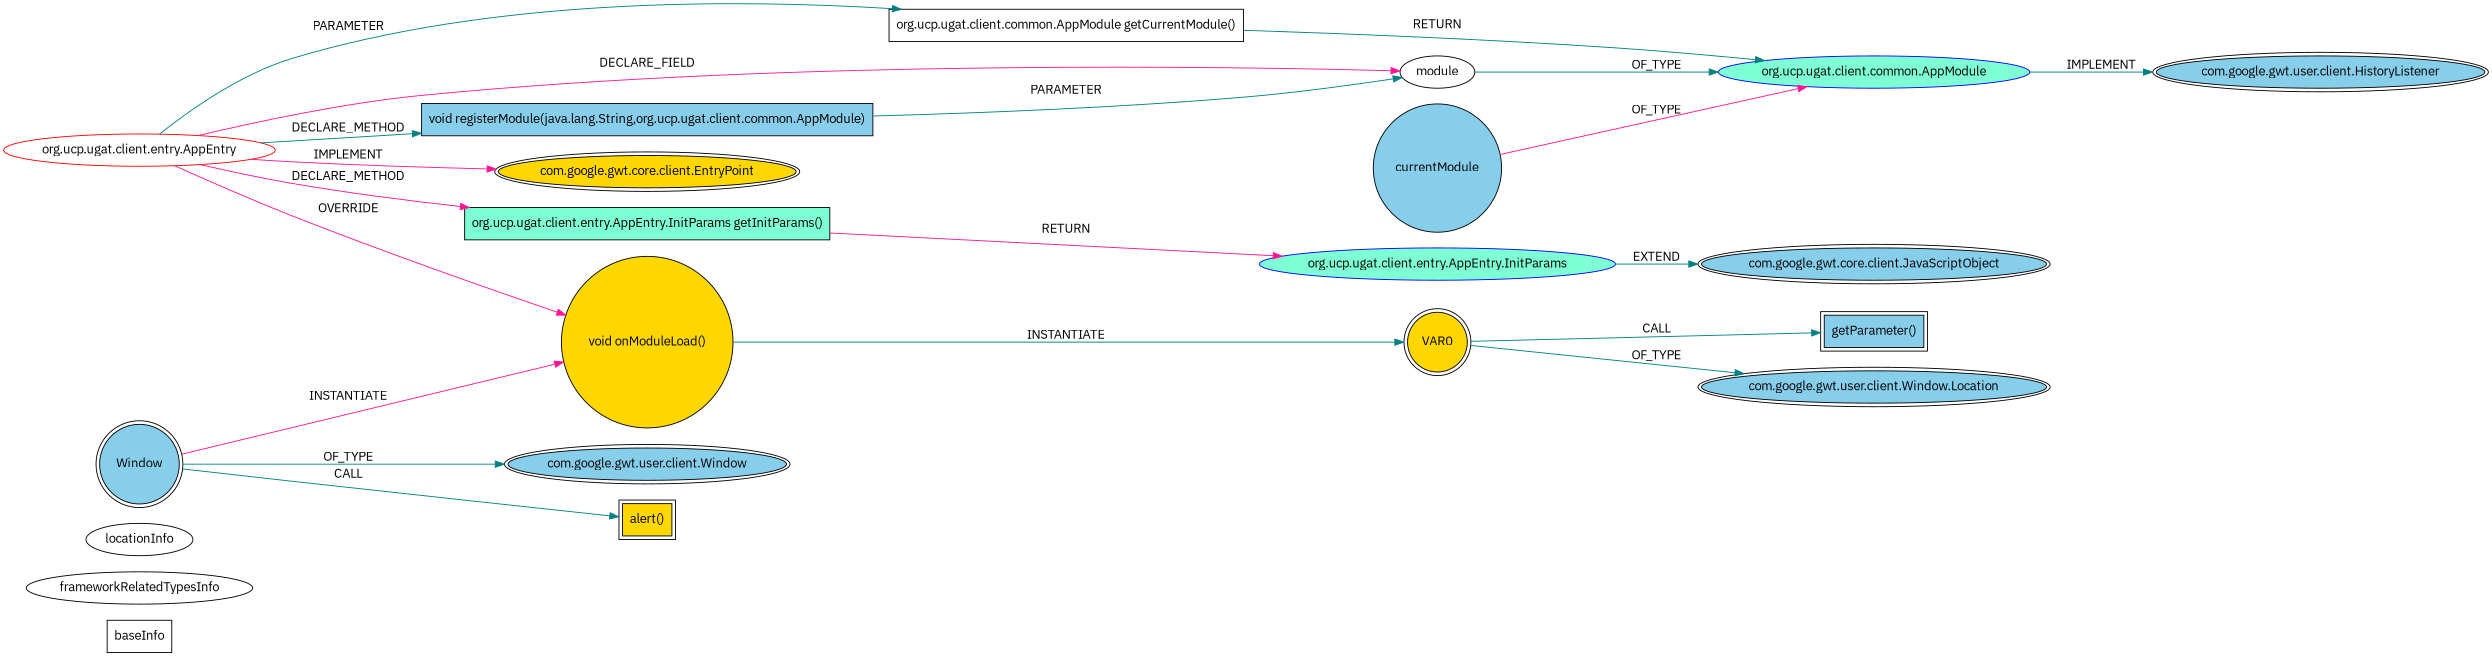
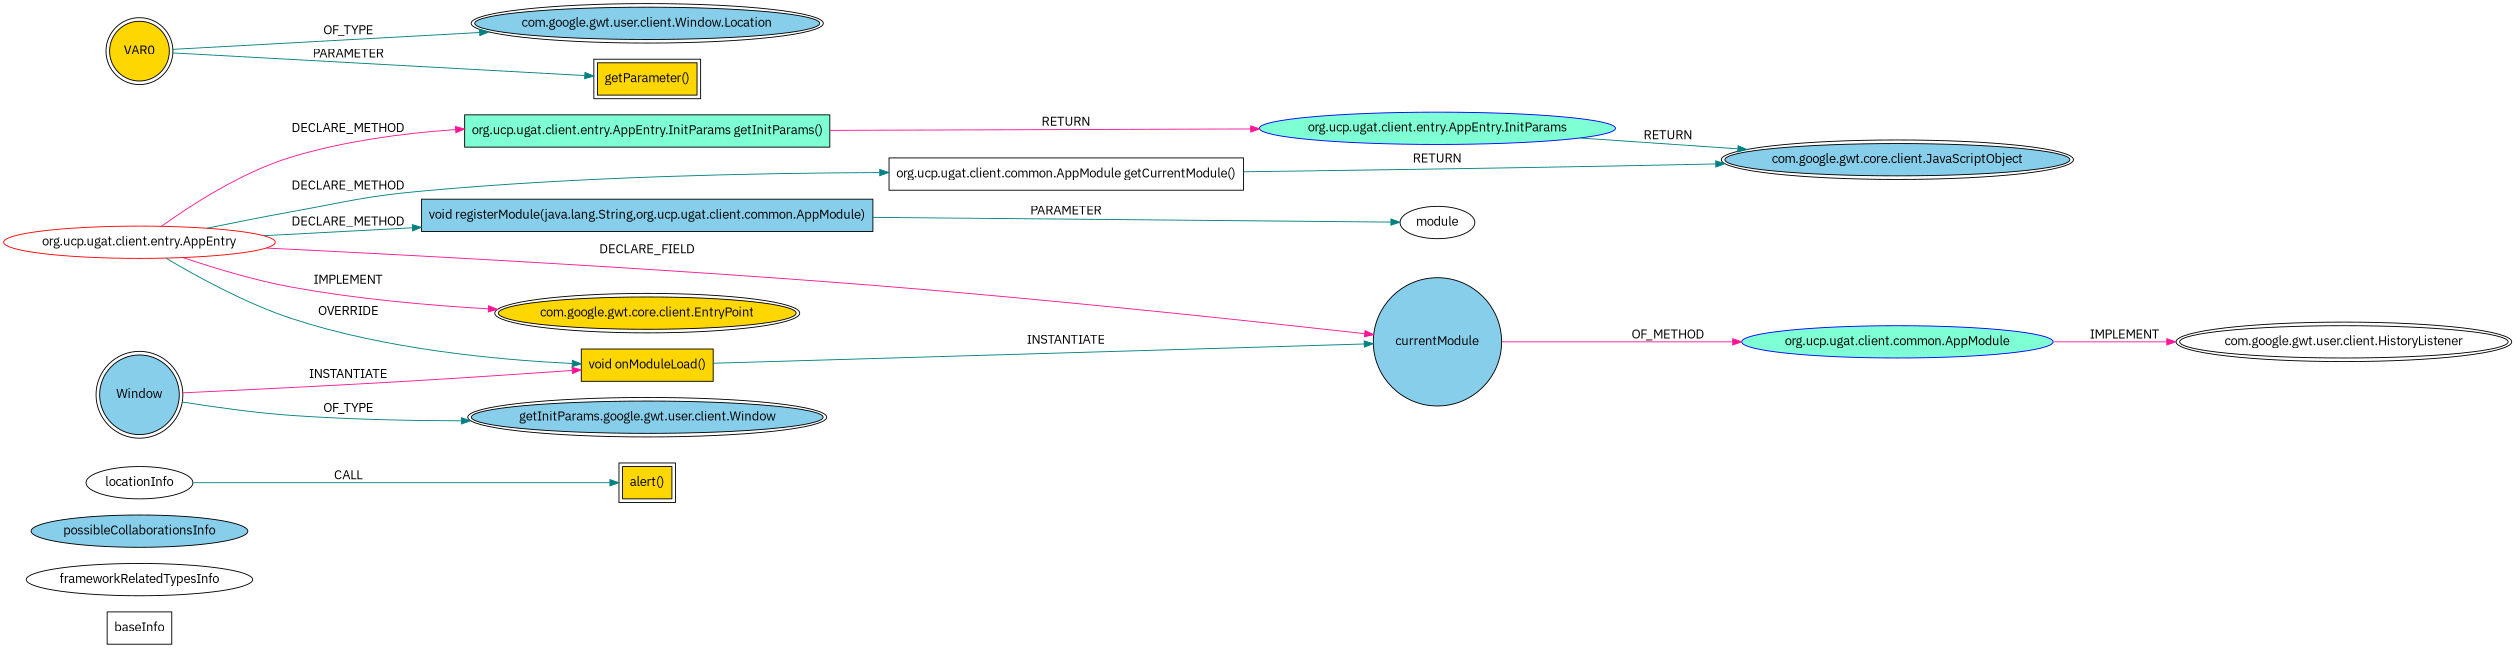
(348, 27) -> (348, 186)
(1500, 41) -> (1480, 168)
(1592, 72) -> none
(2087, 72) -> (2110, 342)
(2321, 72) -> (2344, 342)
(792, 73) -> (816, 281)
(1657, 110) -> (1668, 335)
(364, 243) -> (362, 337)
(1657, 257) -> (1668, 136)
(1657, 329) -> (348, 54)
(1874, 331) -> (647, 79)
(647, 342) -> (647, 365)
(1064, 342) -> (1039, 354)
(647, 464) -> (647, 417)
(396, 493) -> (402, 483)
none -> (139, 531)
